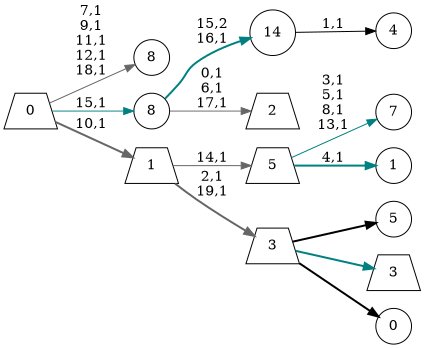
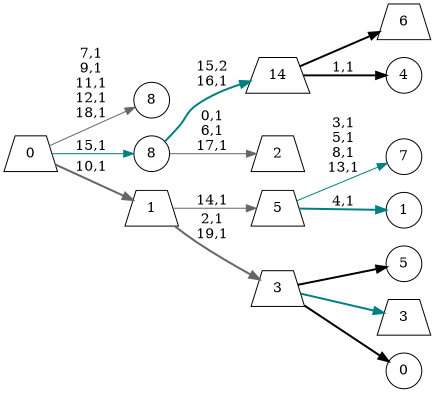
none -> (404, 22)
(331, 32) -> (340, 75)
(273, 33) -> (278, 75)
